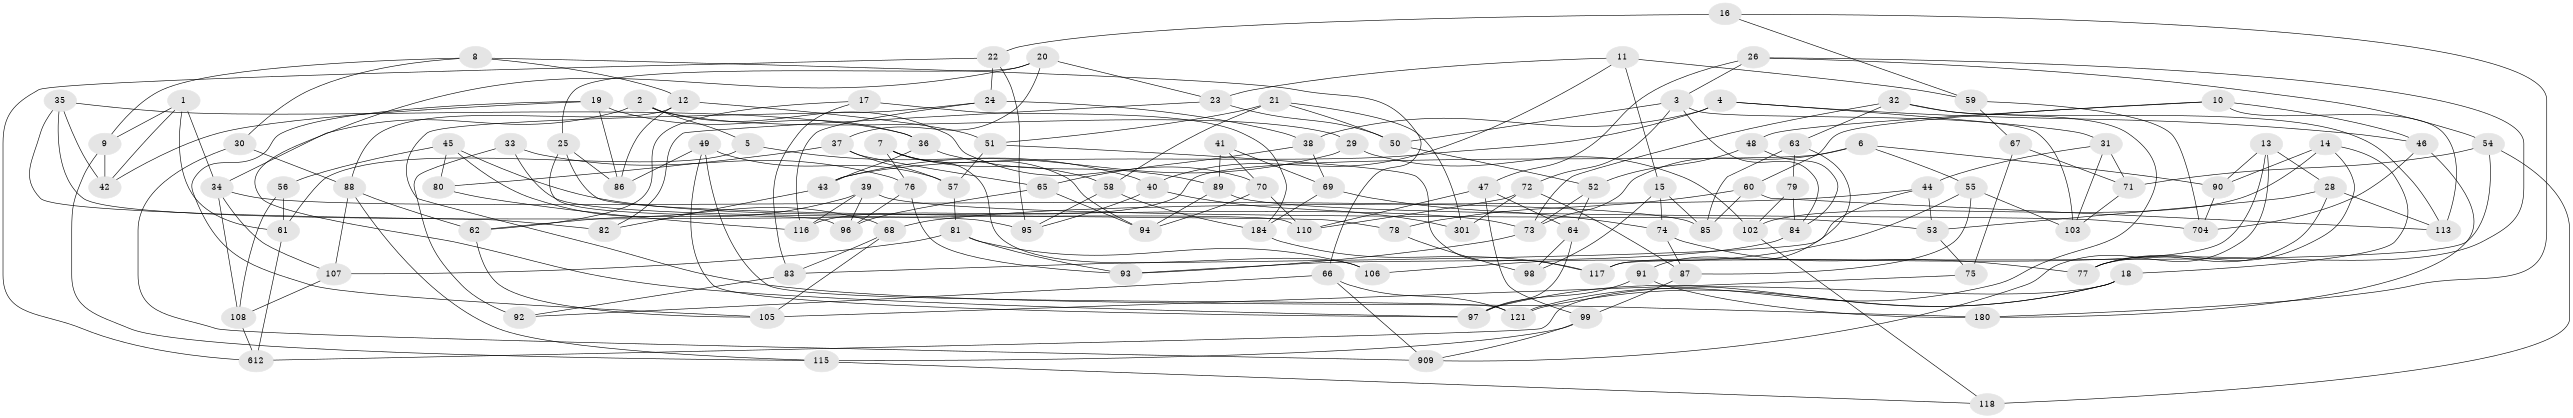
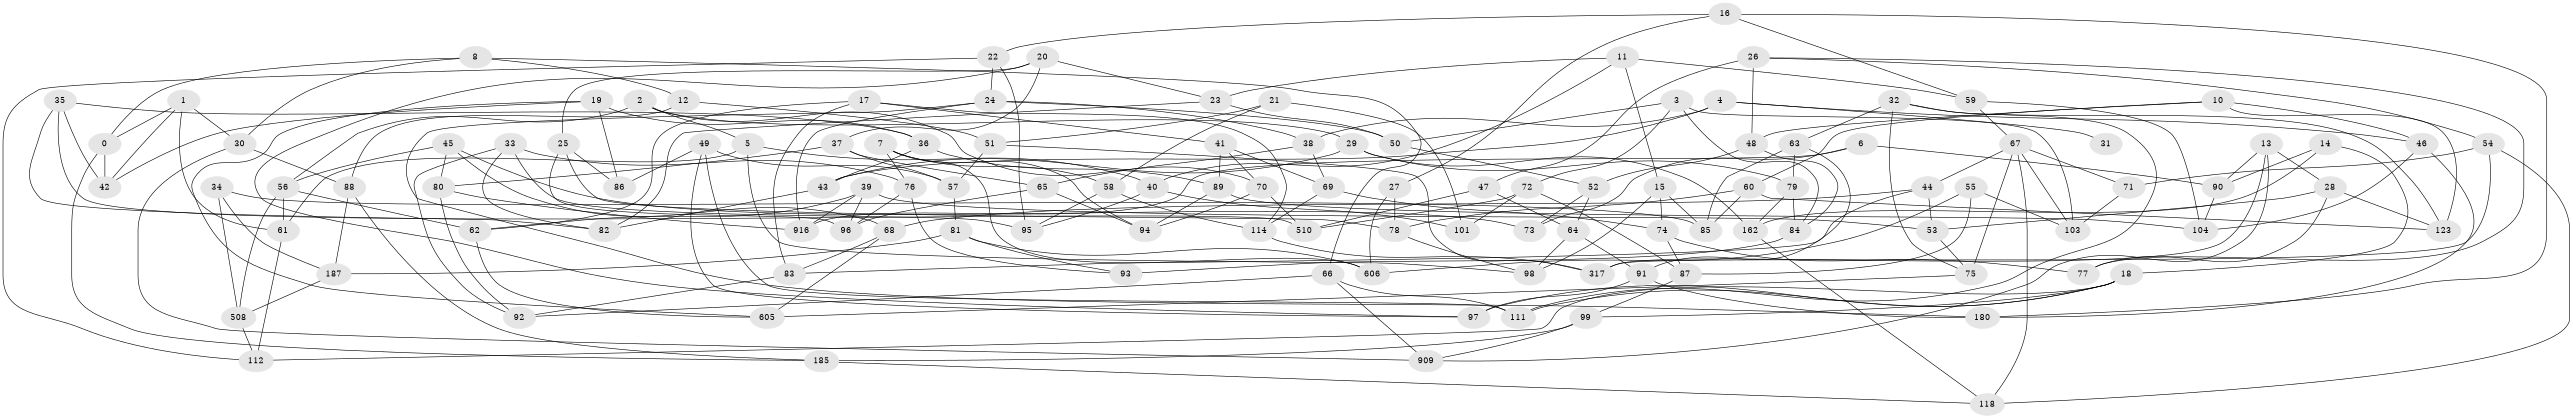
(1715, 79) -> (1753, 99)
(1337, 120) -> (1196, 112)
(455, 121) -> (497, 119)
none -> (1067, 125)
(638, 136) -> none
(1696, 142) -> (1894, 200)
(105, 144) -> (105, 144)
(200, 144) -> (212, 122)
(2026, 157) -> (1972, 166)
(1917, 164) -> none
none -> (1572, 166)
(2118, 166) -> none
none -> (1395, 187)
(2090, 187) -> (2044, 187)
(411, 211) -> (379, 210)
none -> (511, 212)
(802, 231) -> (802, 231)
(1259, 231) -> (1259, 231)
(1304, 231) -> (1304, 231)
(1462, 231) -> (1462, 231)
(1750, 231) -> (1750, 231)
(2201, 231) -> (2201, 231)
(2444, 231) -> (2444, 231)
(1404, 253) -> none
(2285, 253) -> none
none -> (1015, 258)
none -> (463, 261)
(334, 274) -> (334, 274)
(1373, 274) -> (1373, 274)
(1597, 274) -> (1597, 274)
(1503, 276) -> (1872, 309)
none -> (2027, 278)
(1550, 287) -> (1605, 251)
(239, 318) -> (239, 318)
(767, 318) -> (767, 318)
(1518, 318) -> (1518, 318)
(256, 361) -> (256, 361)
(822, 361) -> (822, 361)
